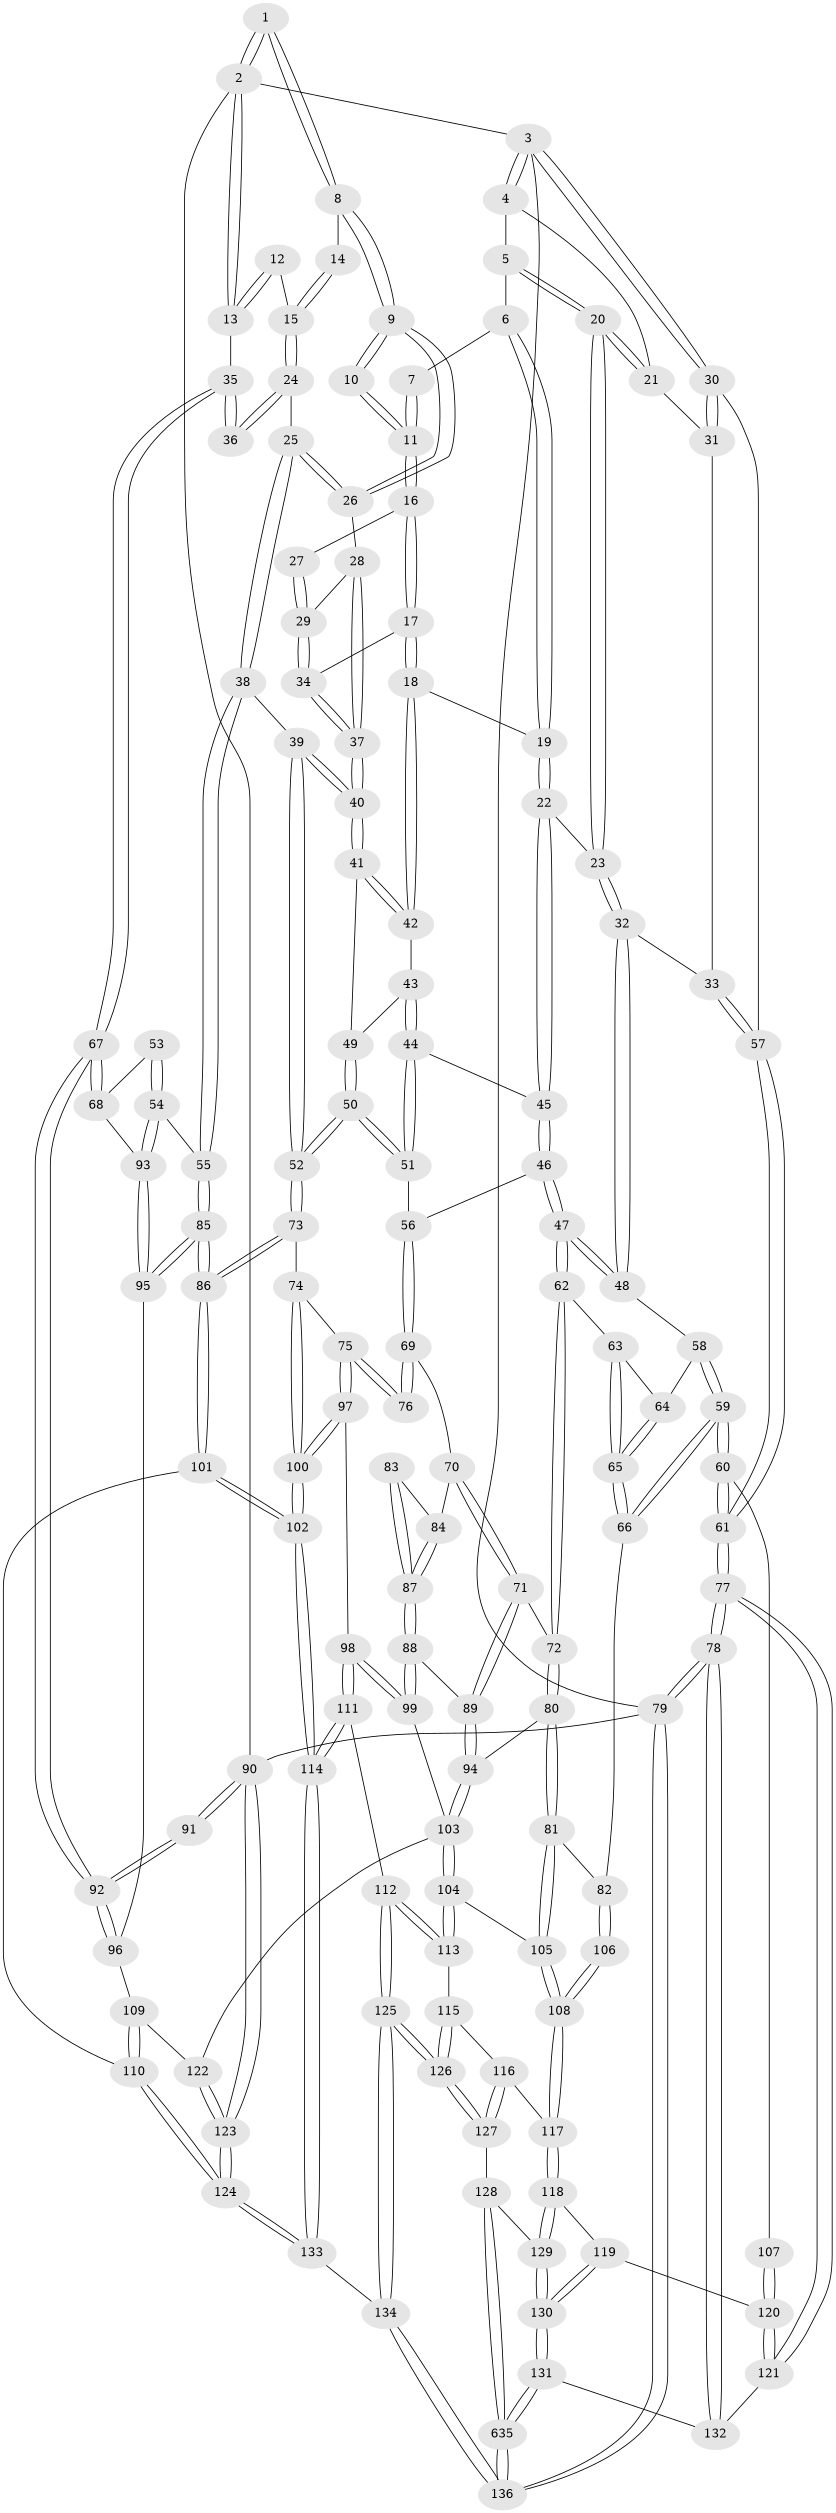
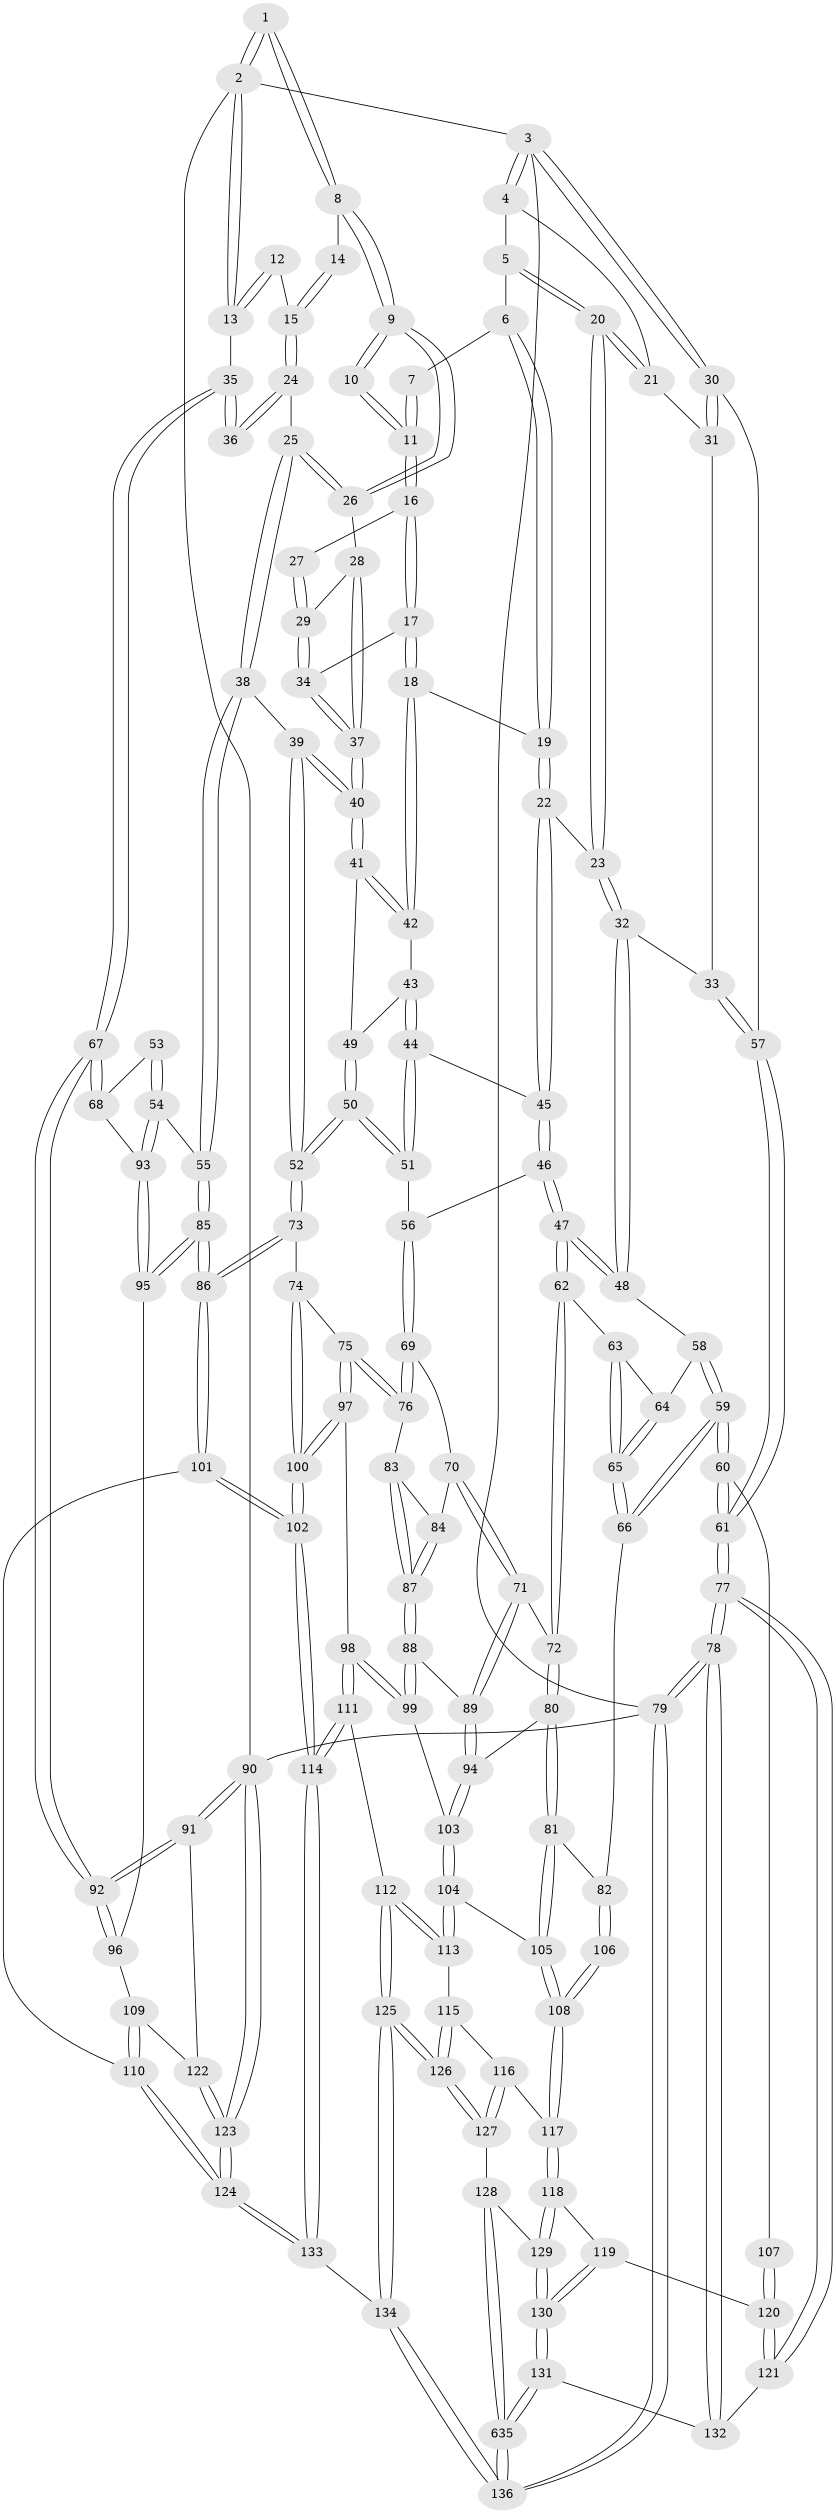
none -> (399, 1438)
(293, 1924) -> (194, 1951)
